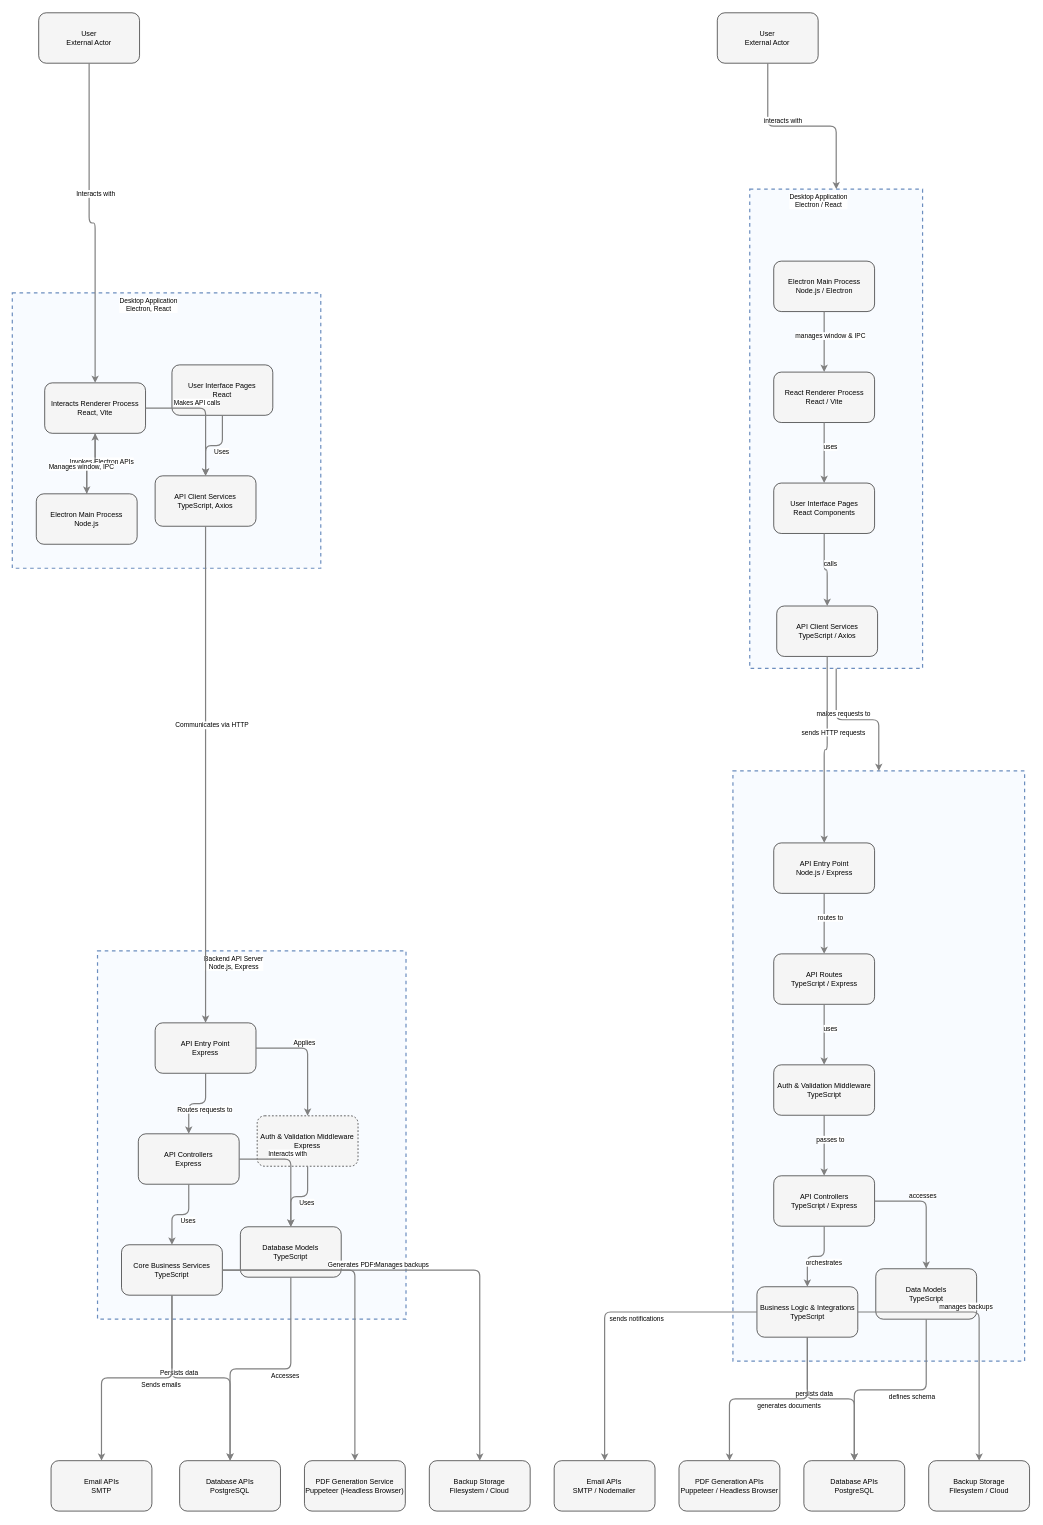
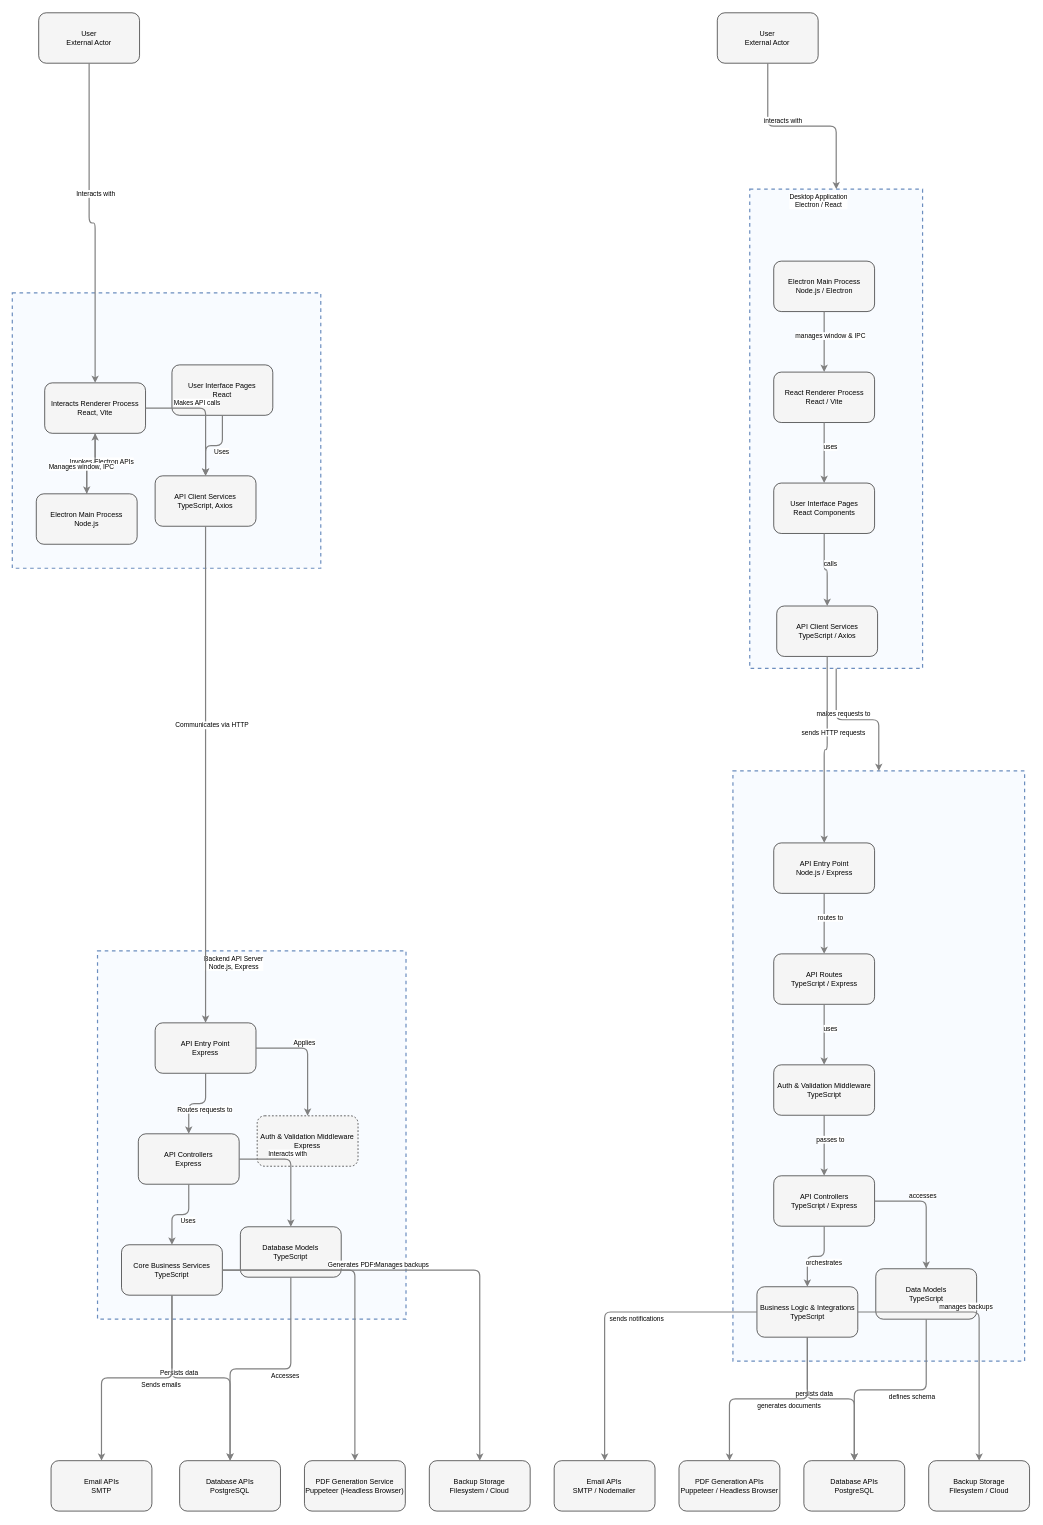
(149, 305) -> none
(308, 1188) -> none
